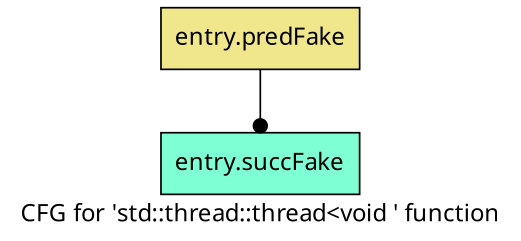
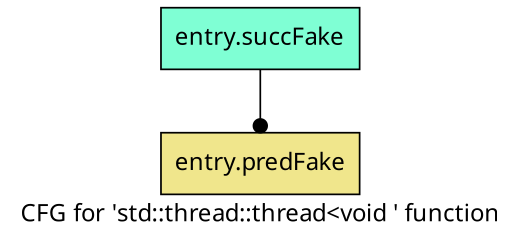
(260, 94) -> (260, 94)
